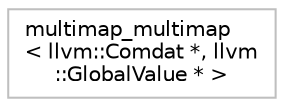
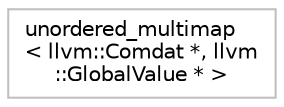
(142, 53) -> (142, 53)
